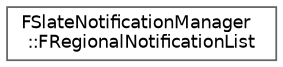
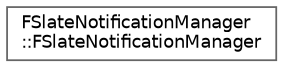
(142, 34) -> (142, 34)
